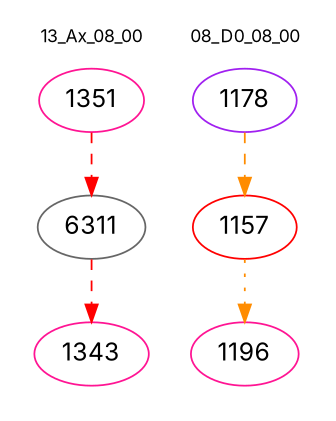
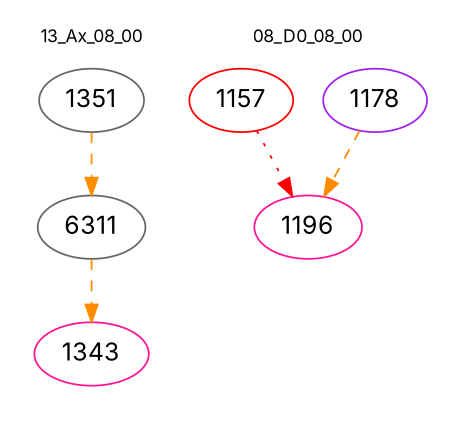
(92, 100) -> (92, 100)
(92, 155) -> (92, 155)
(245, 155) -> (346, 156)
(92, 282) -> (92, 282)
(245, 282) -> (270, 156)
